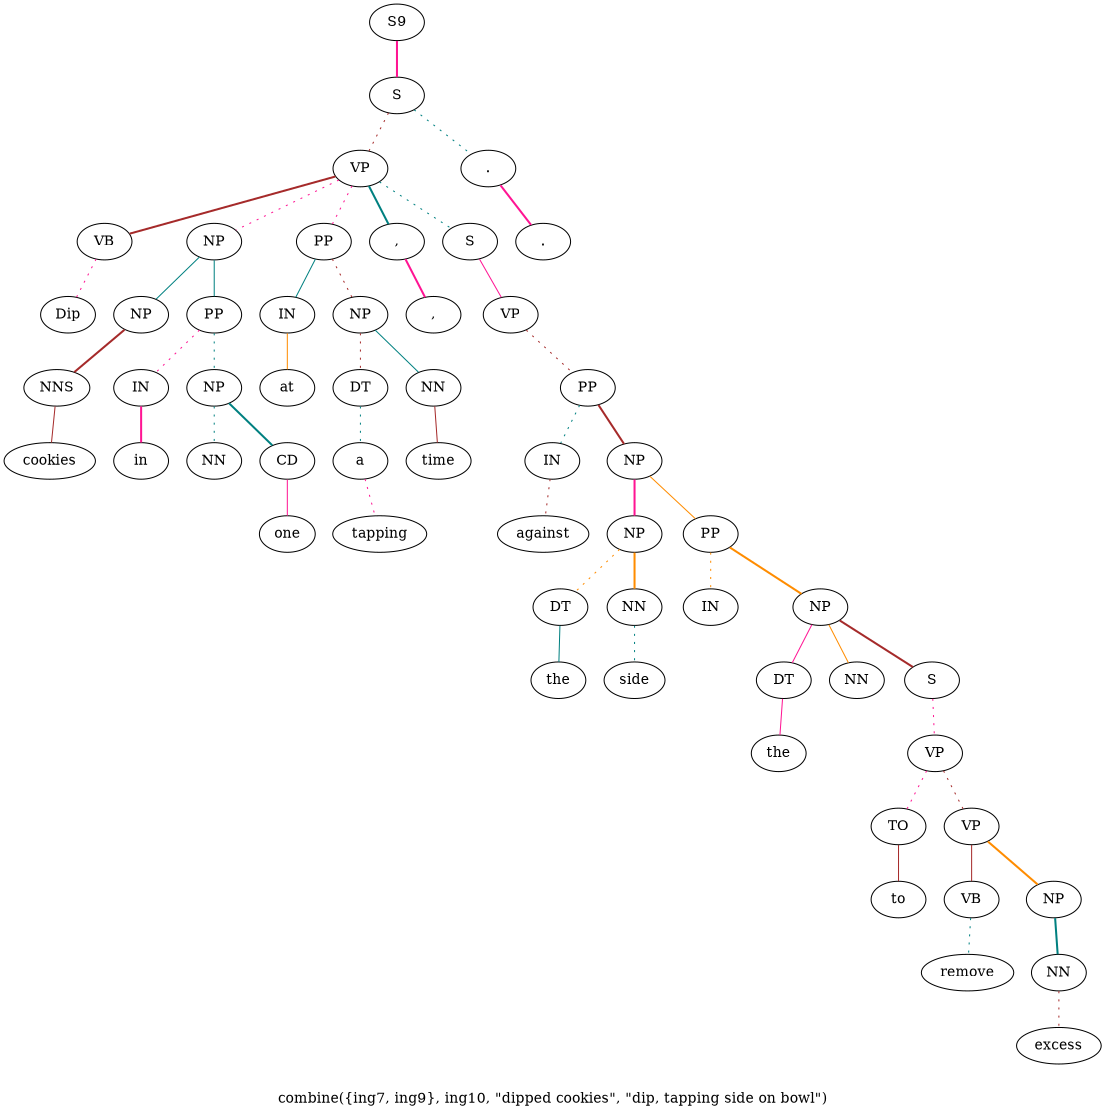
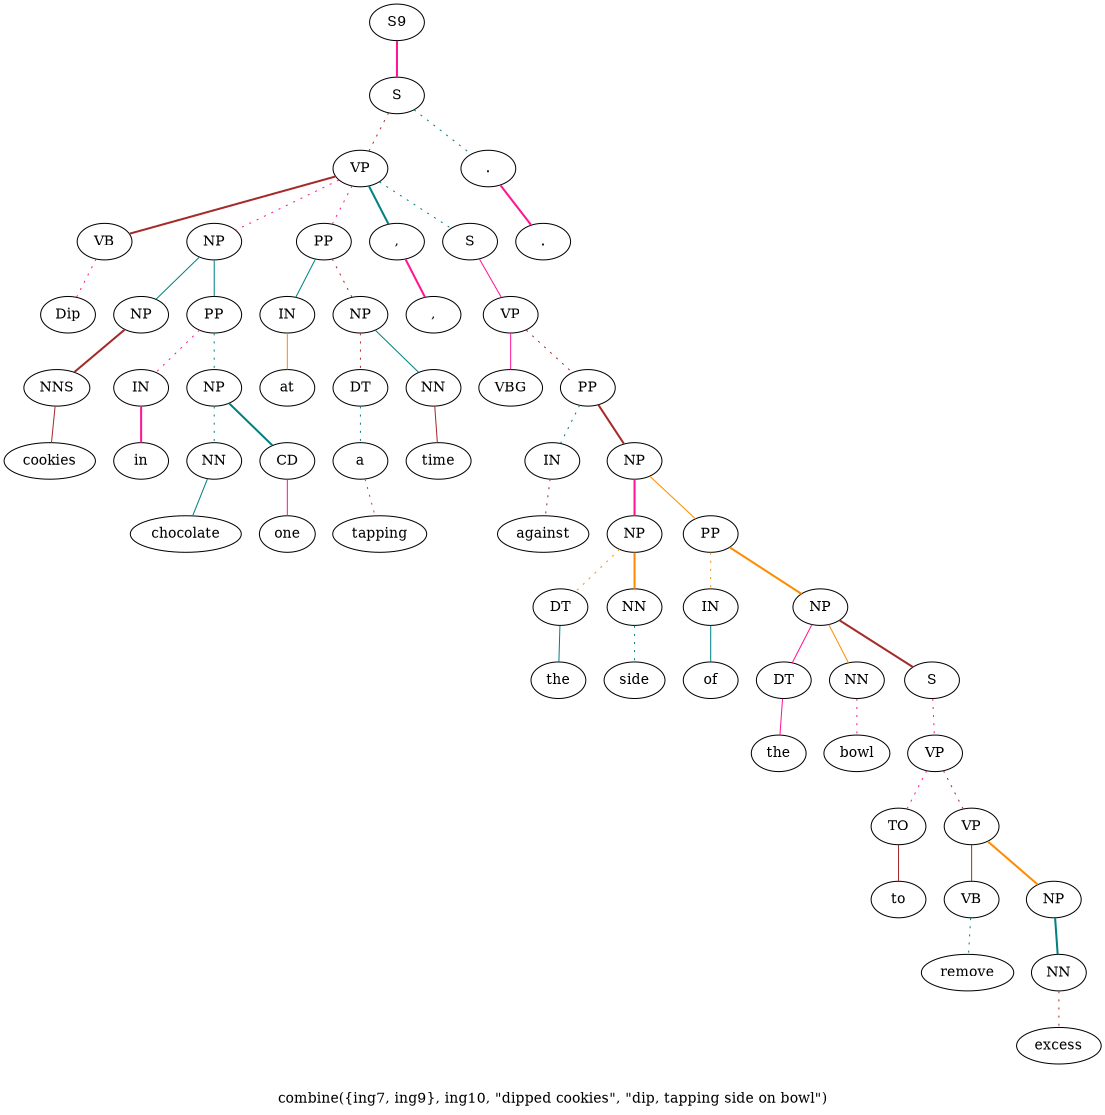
none -> (511, 388)
none -> (186, 534)
none -> (711, 680)
none -> (857, 753)
